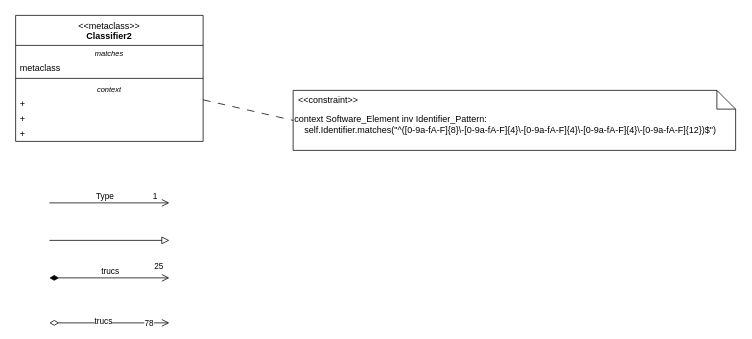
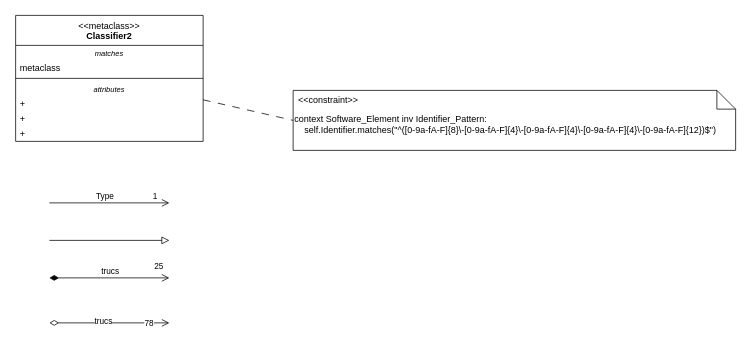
(109, 89) -> (109, 89)
